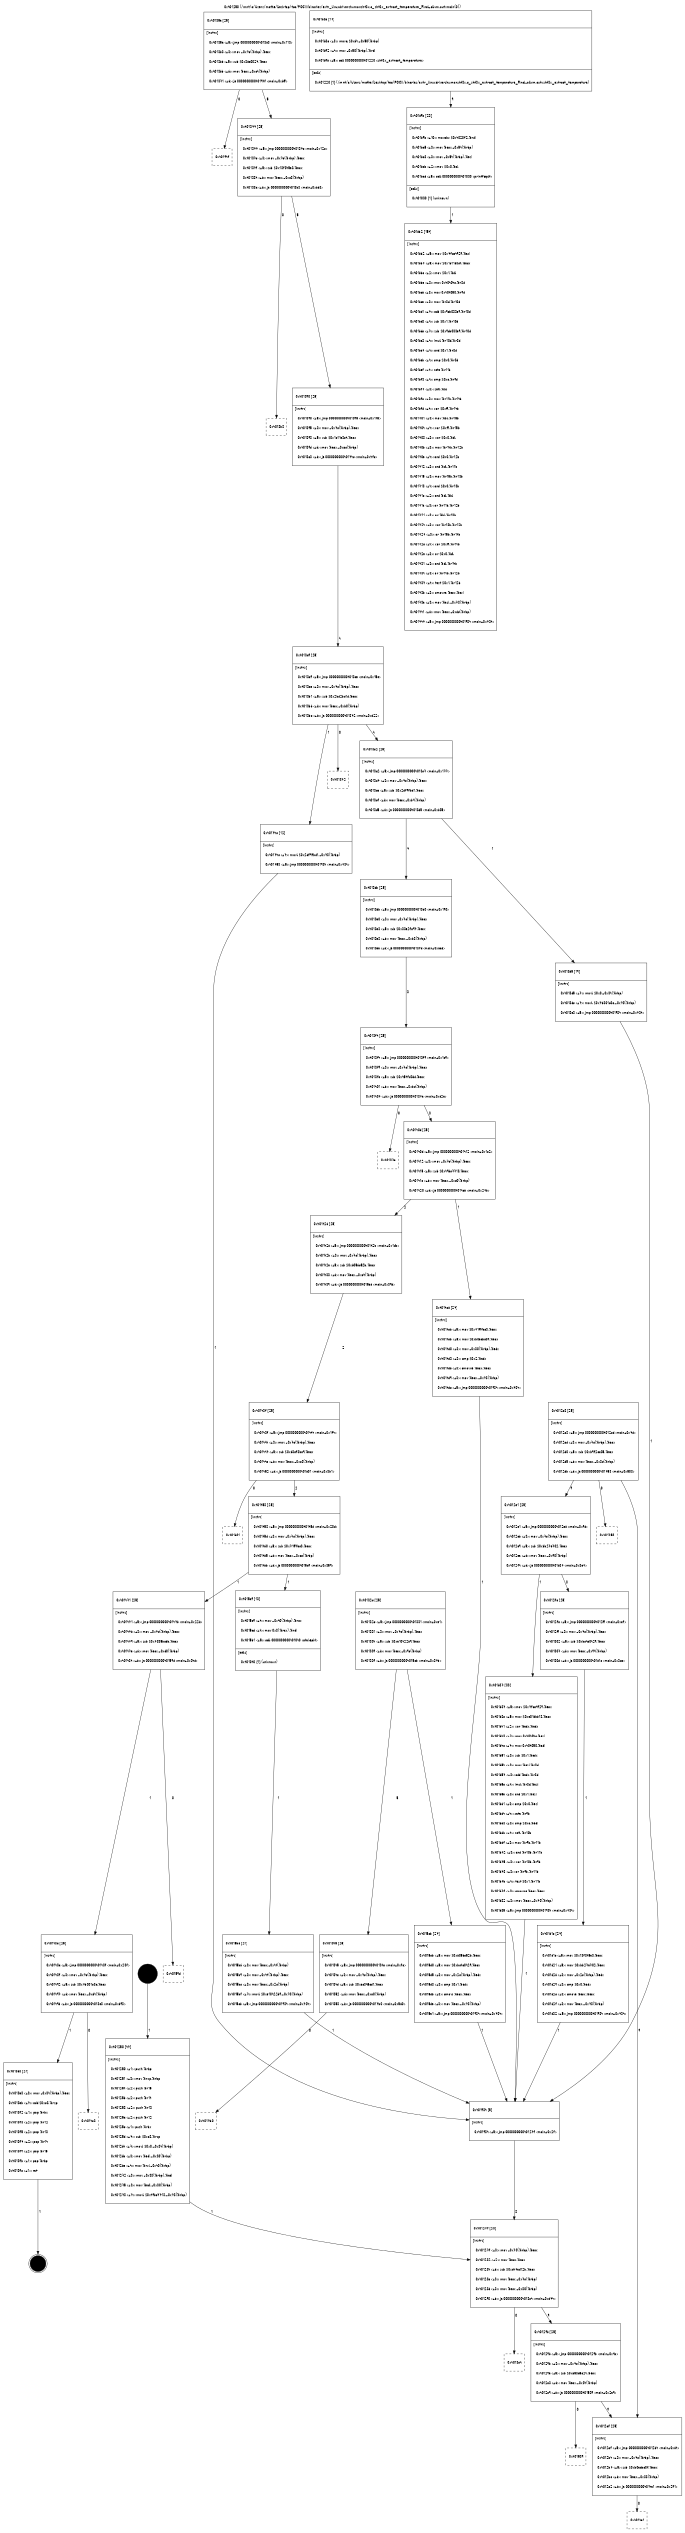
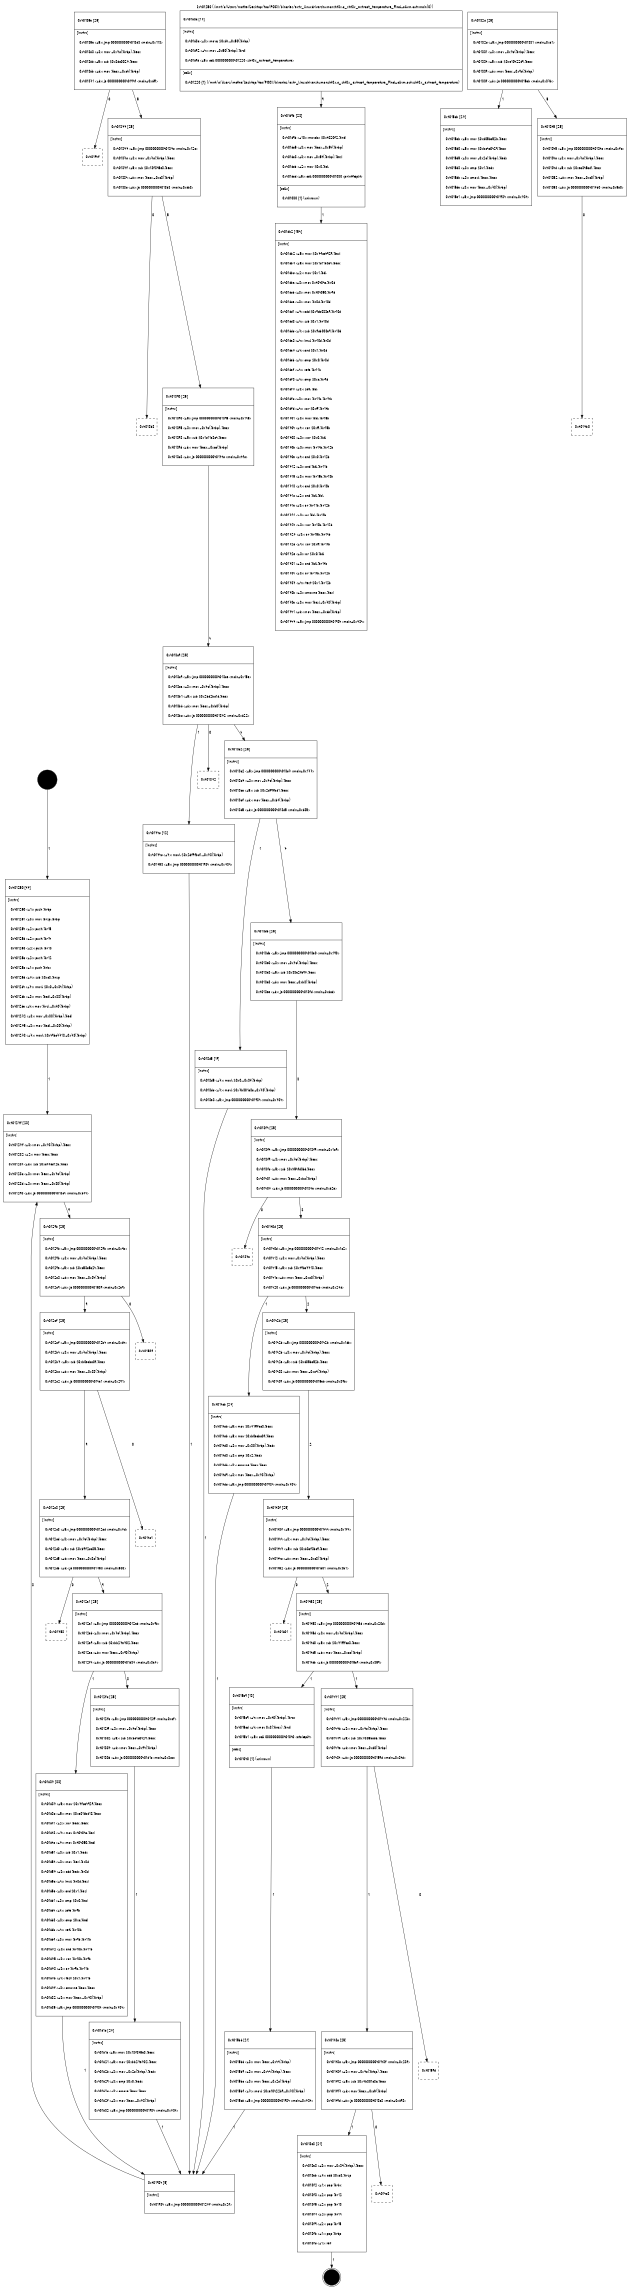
(638, 1946) -> (85, 1443)
(492, 2060) -> none
(514, 2362) -> none
